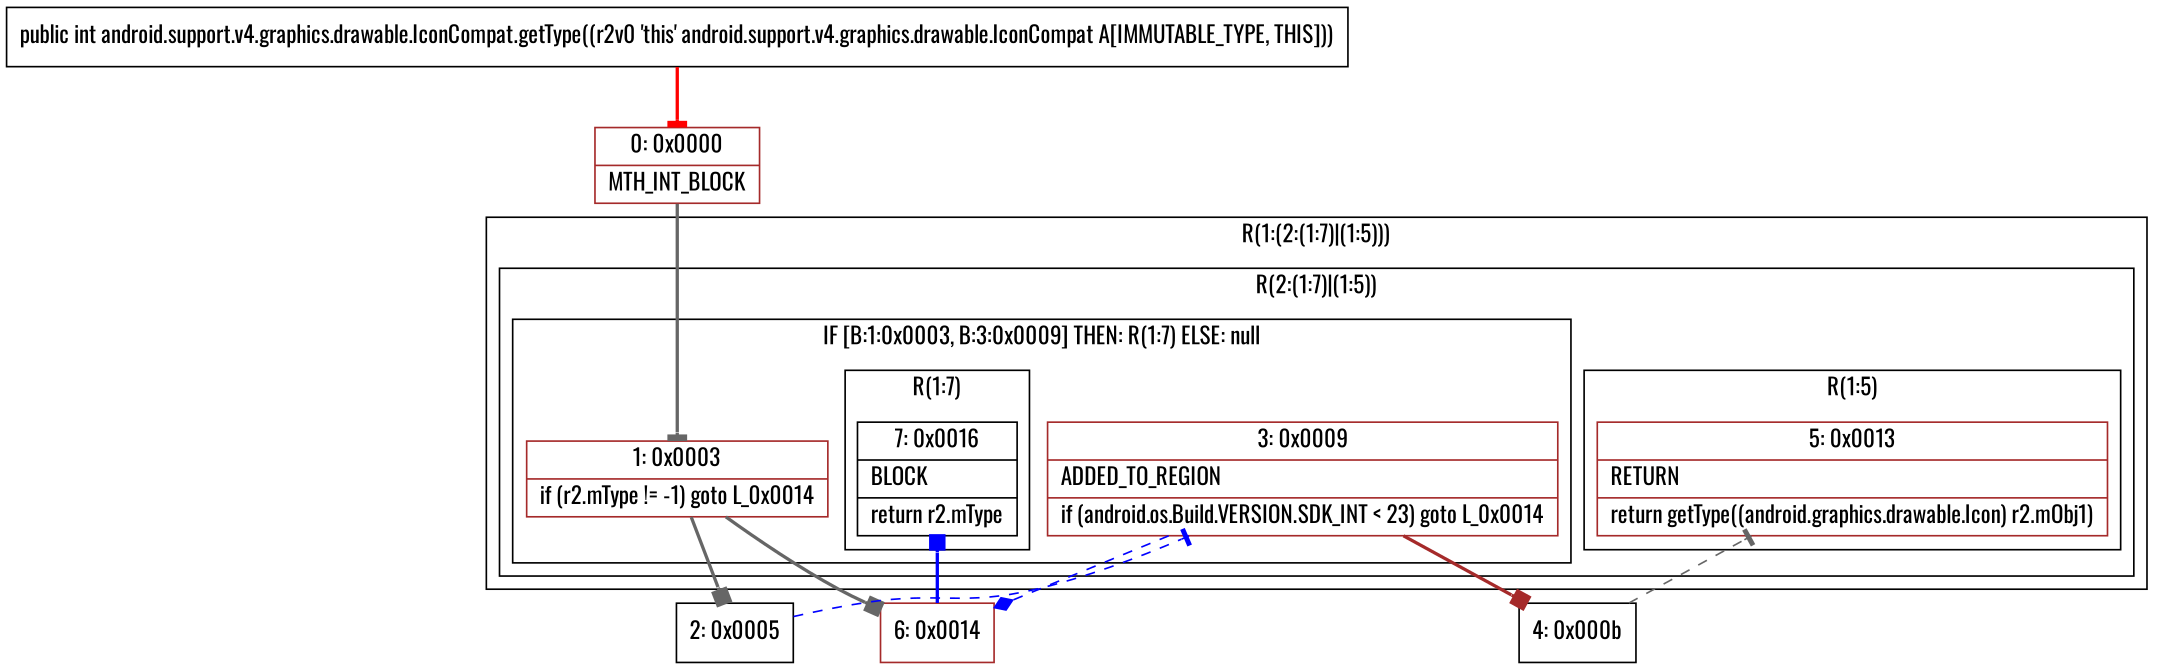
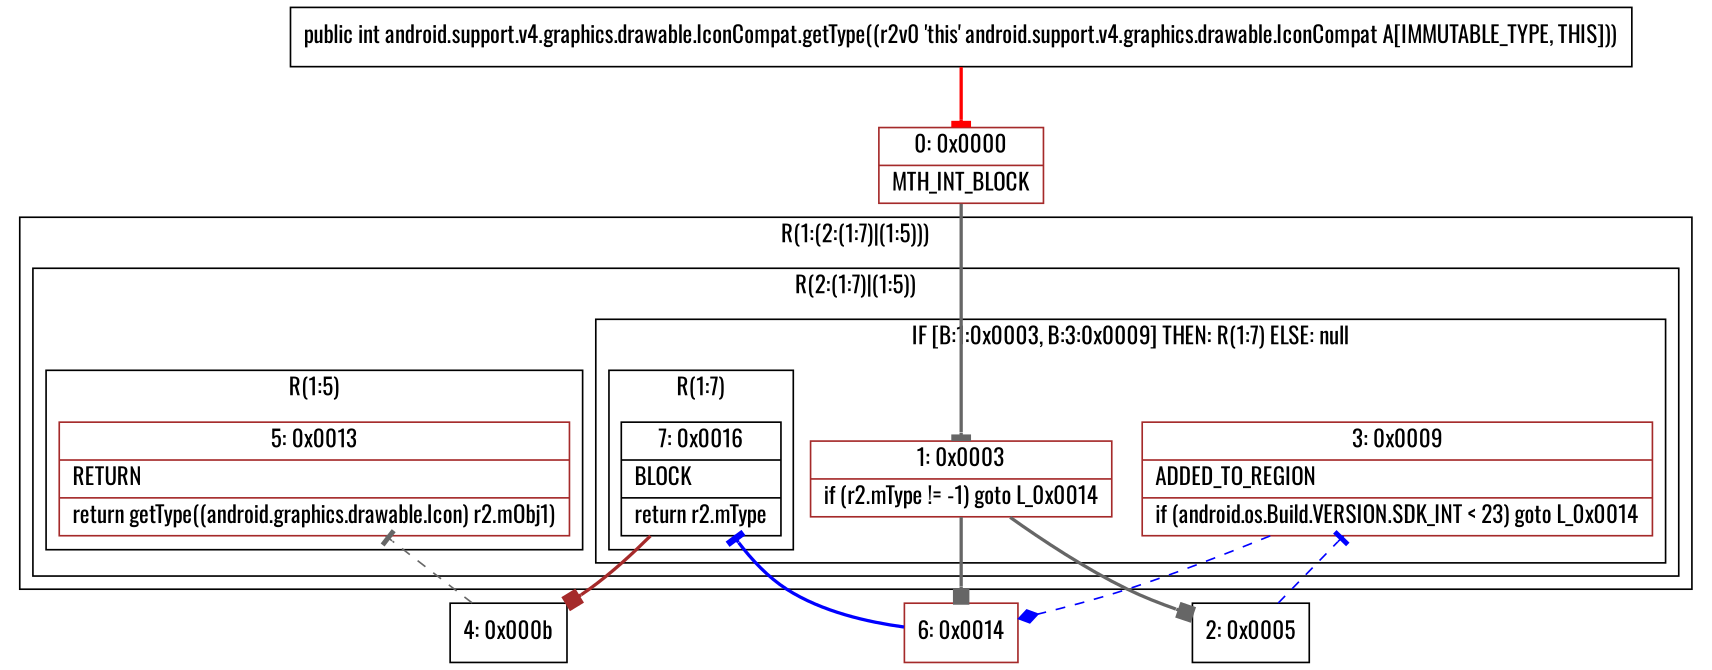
(1433, 552) -> (617, 567)
(937, 578) -> (812, 603)
